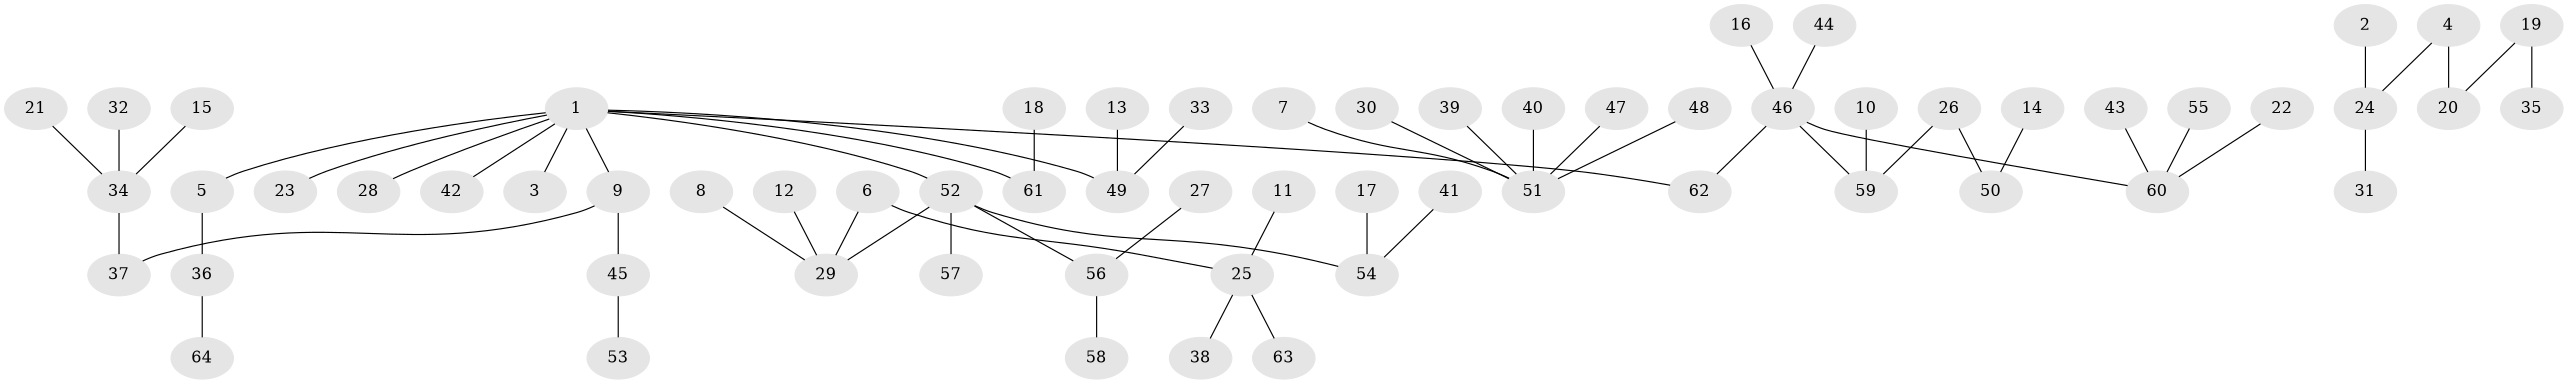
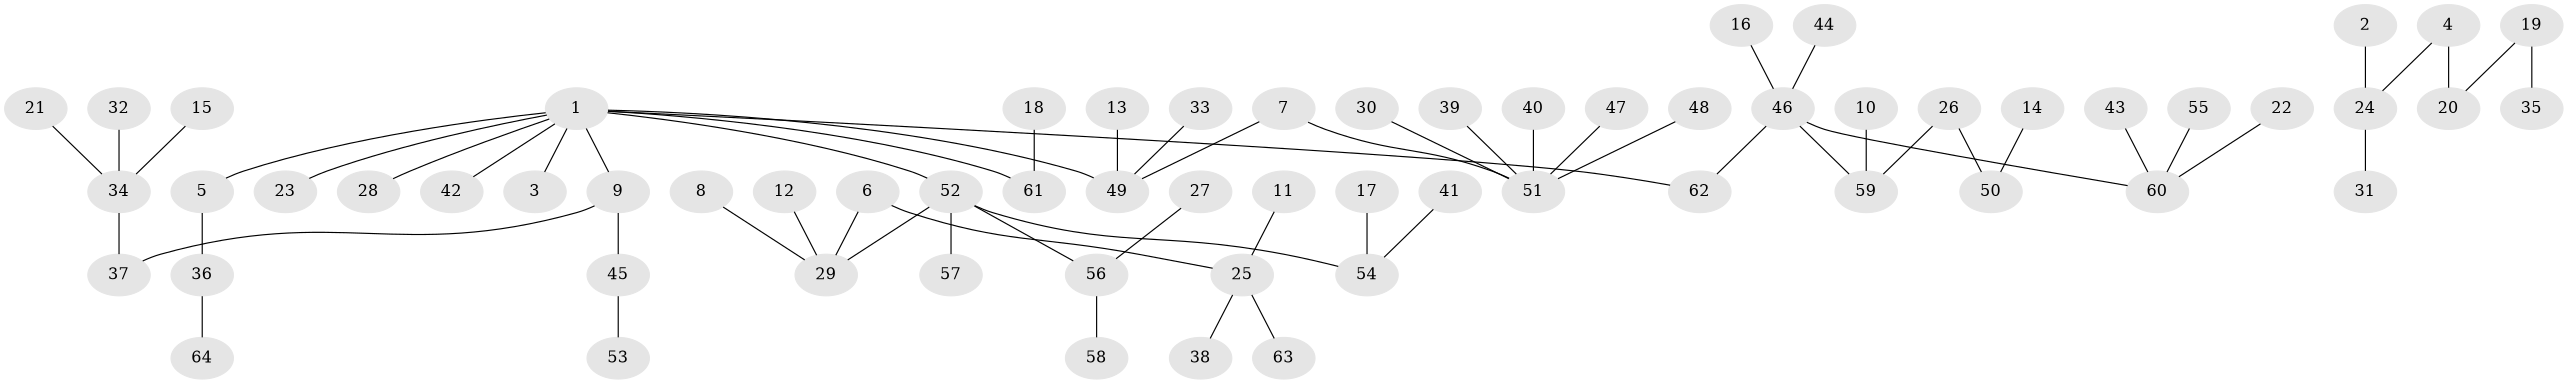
none -> (1198, 152)
